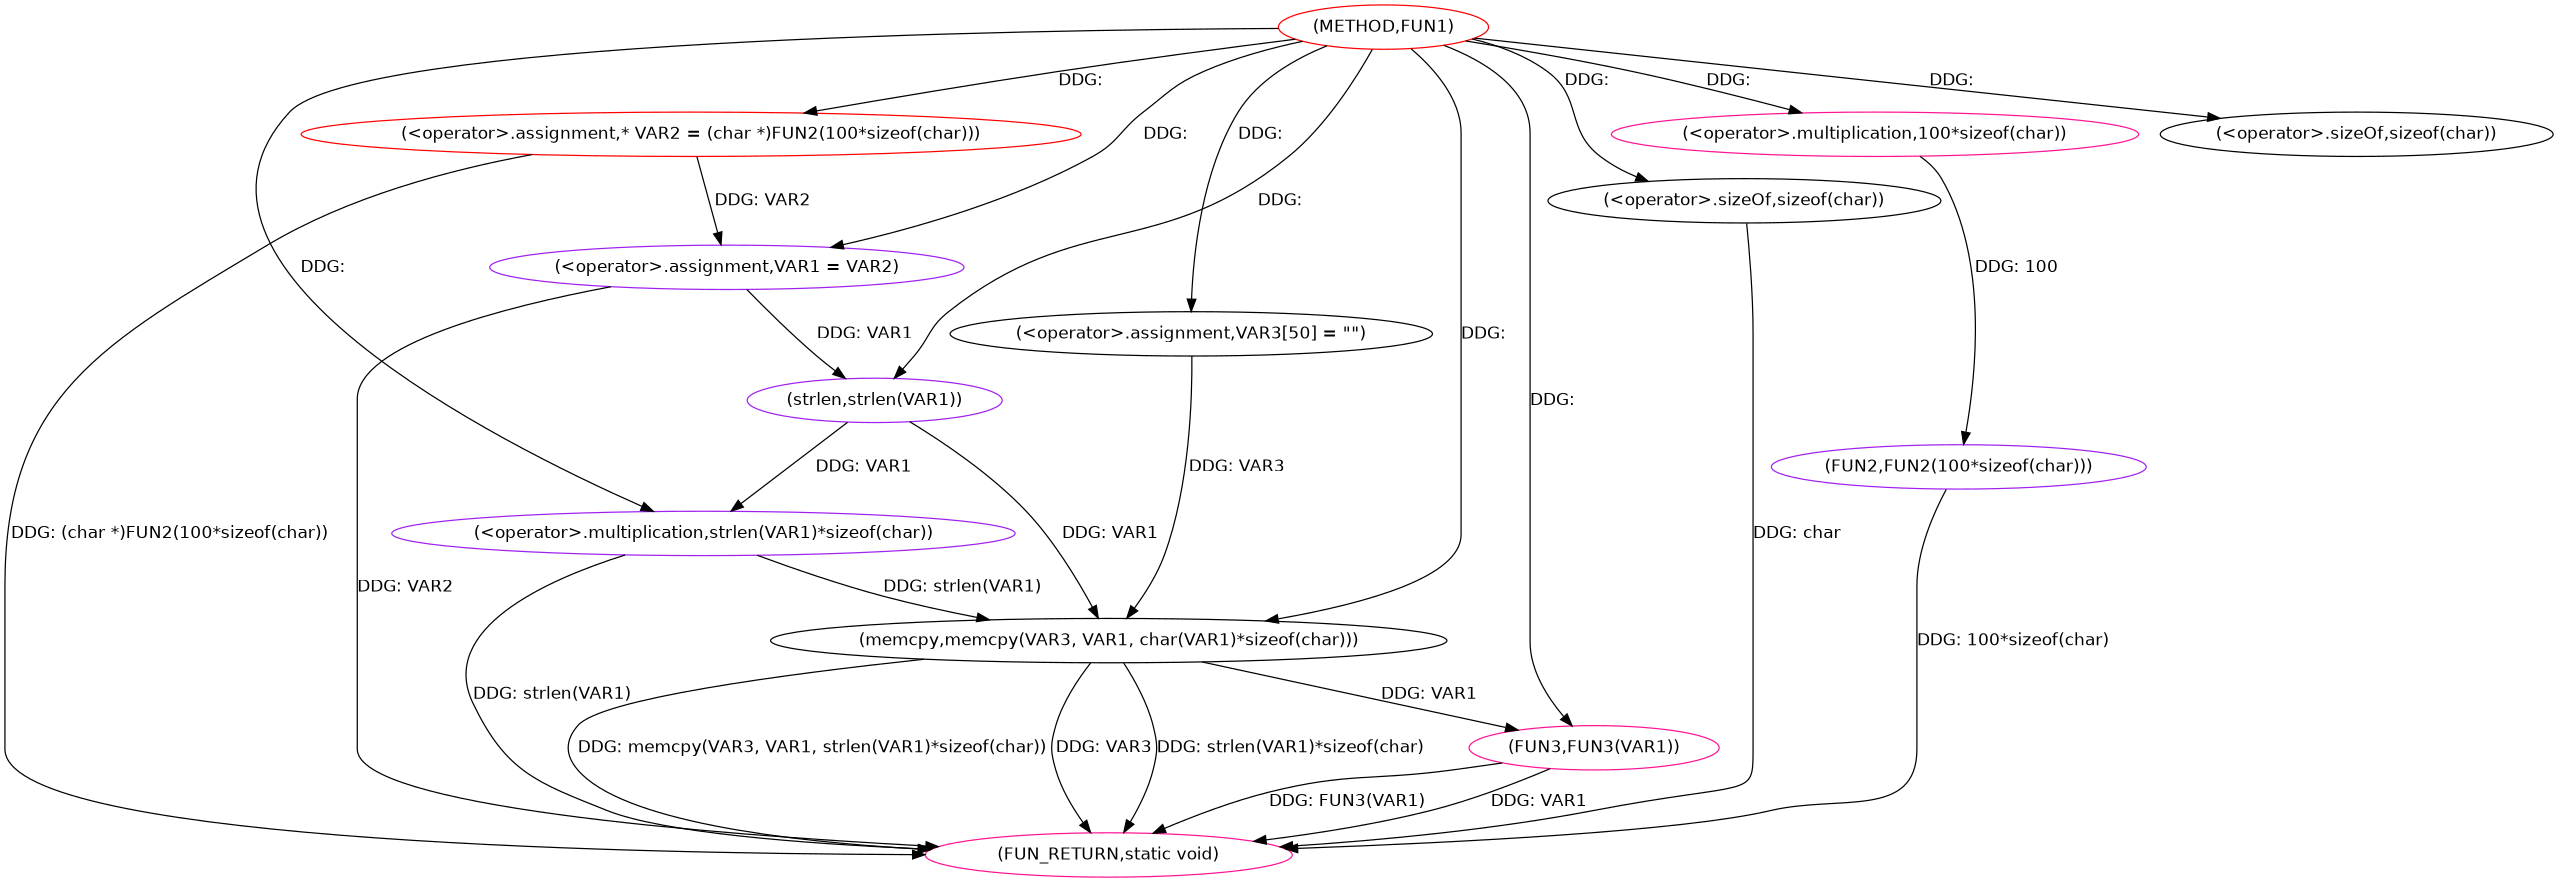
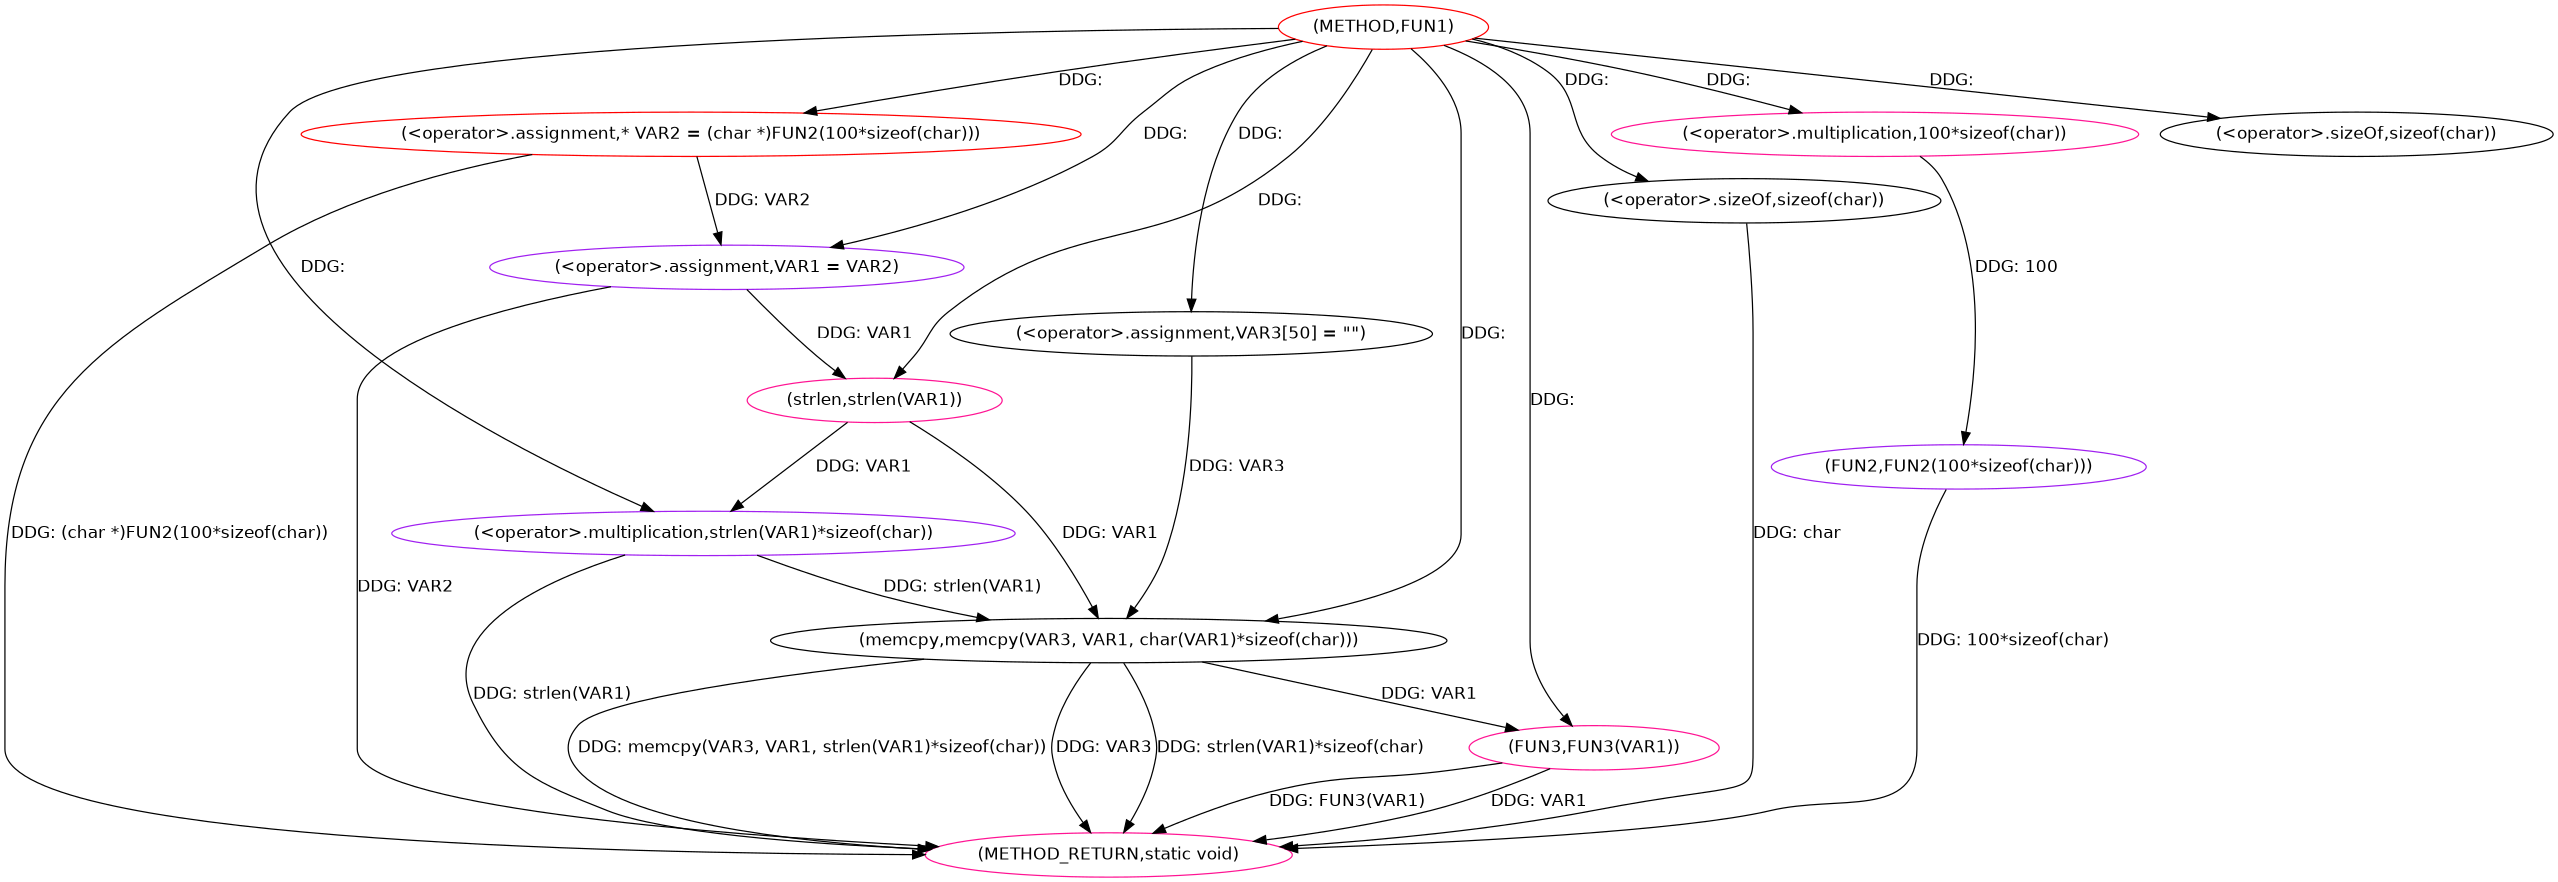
(875, 400) -> (875, 400)
(1109, 855) -> (1109, 855)
